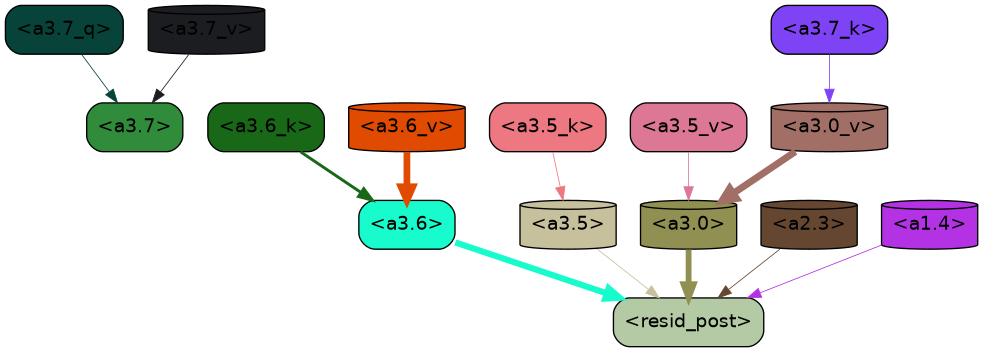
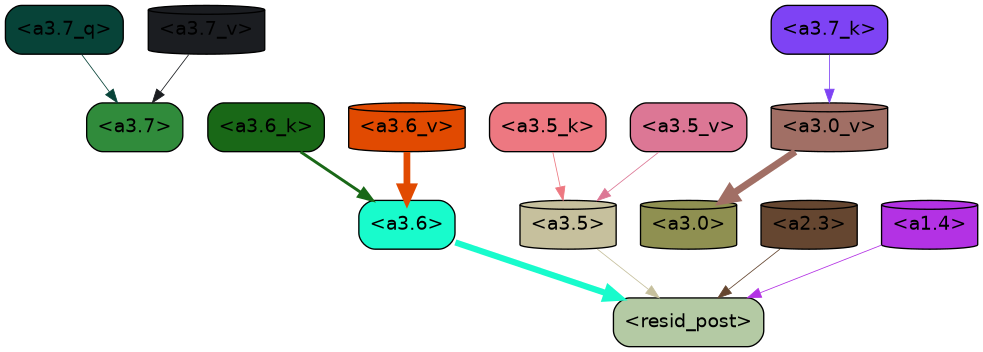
(689, 169) -> (633, 172)
(689, 267) -> none
